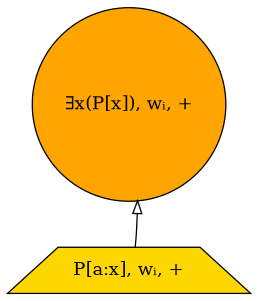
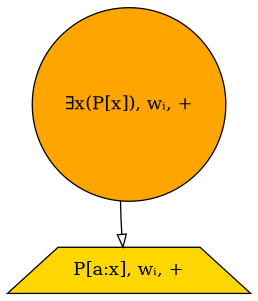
(137, 230) -> (121, 218)
